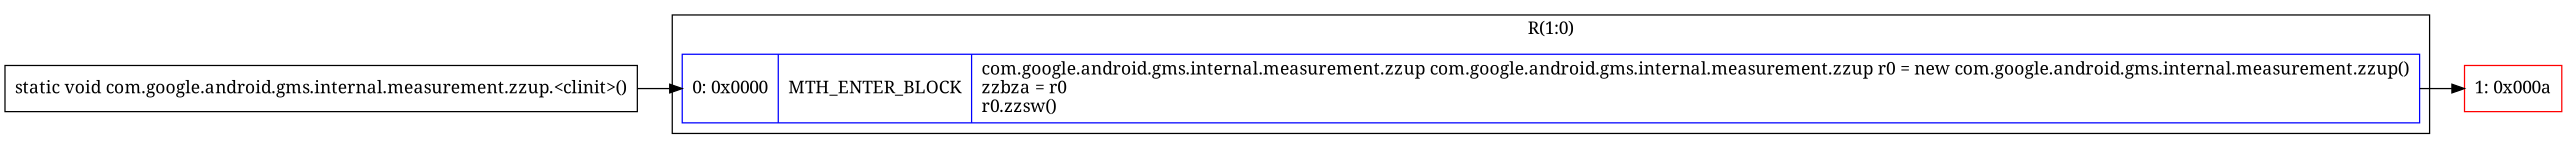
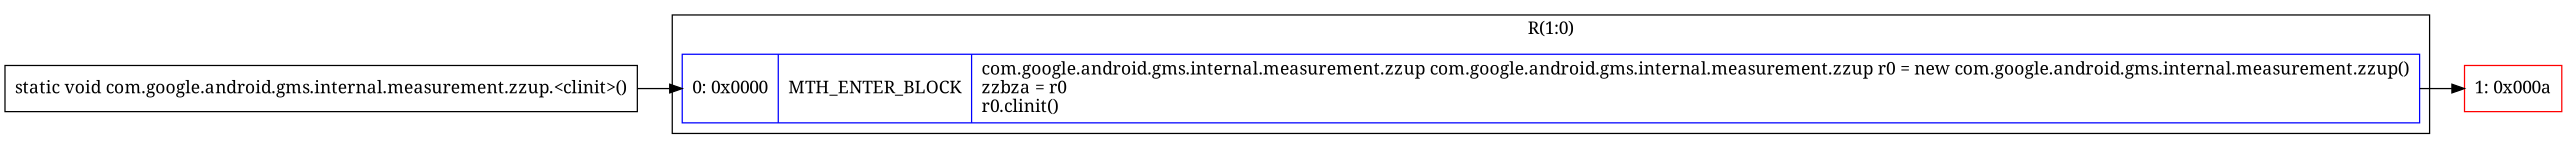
(1020, 107) -> (1020, 107)
